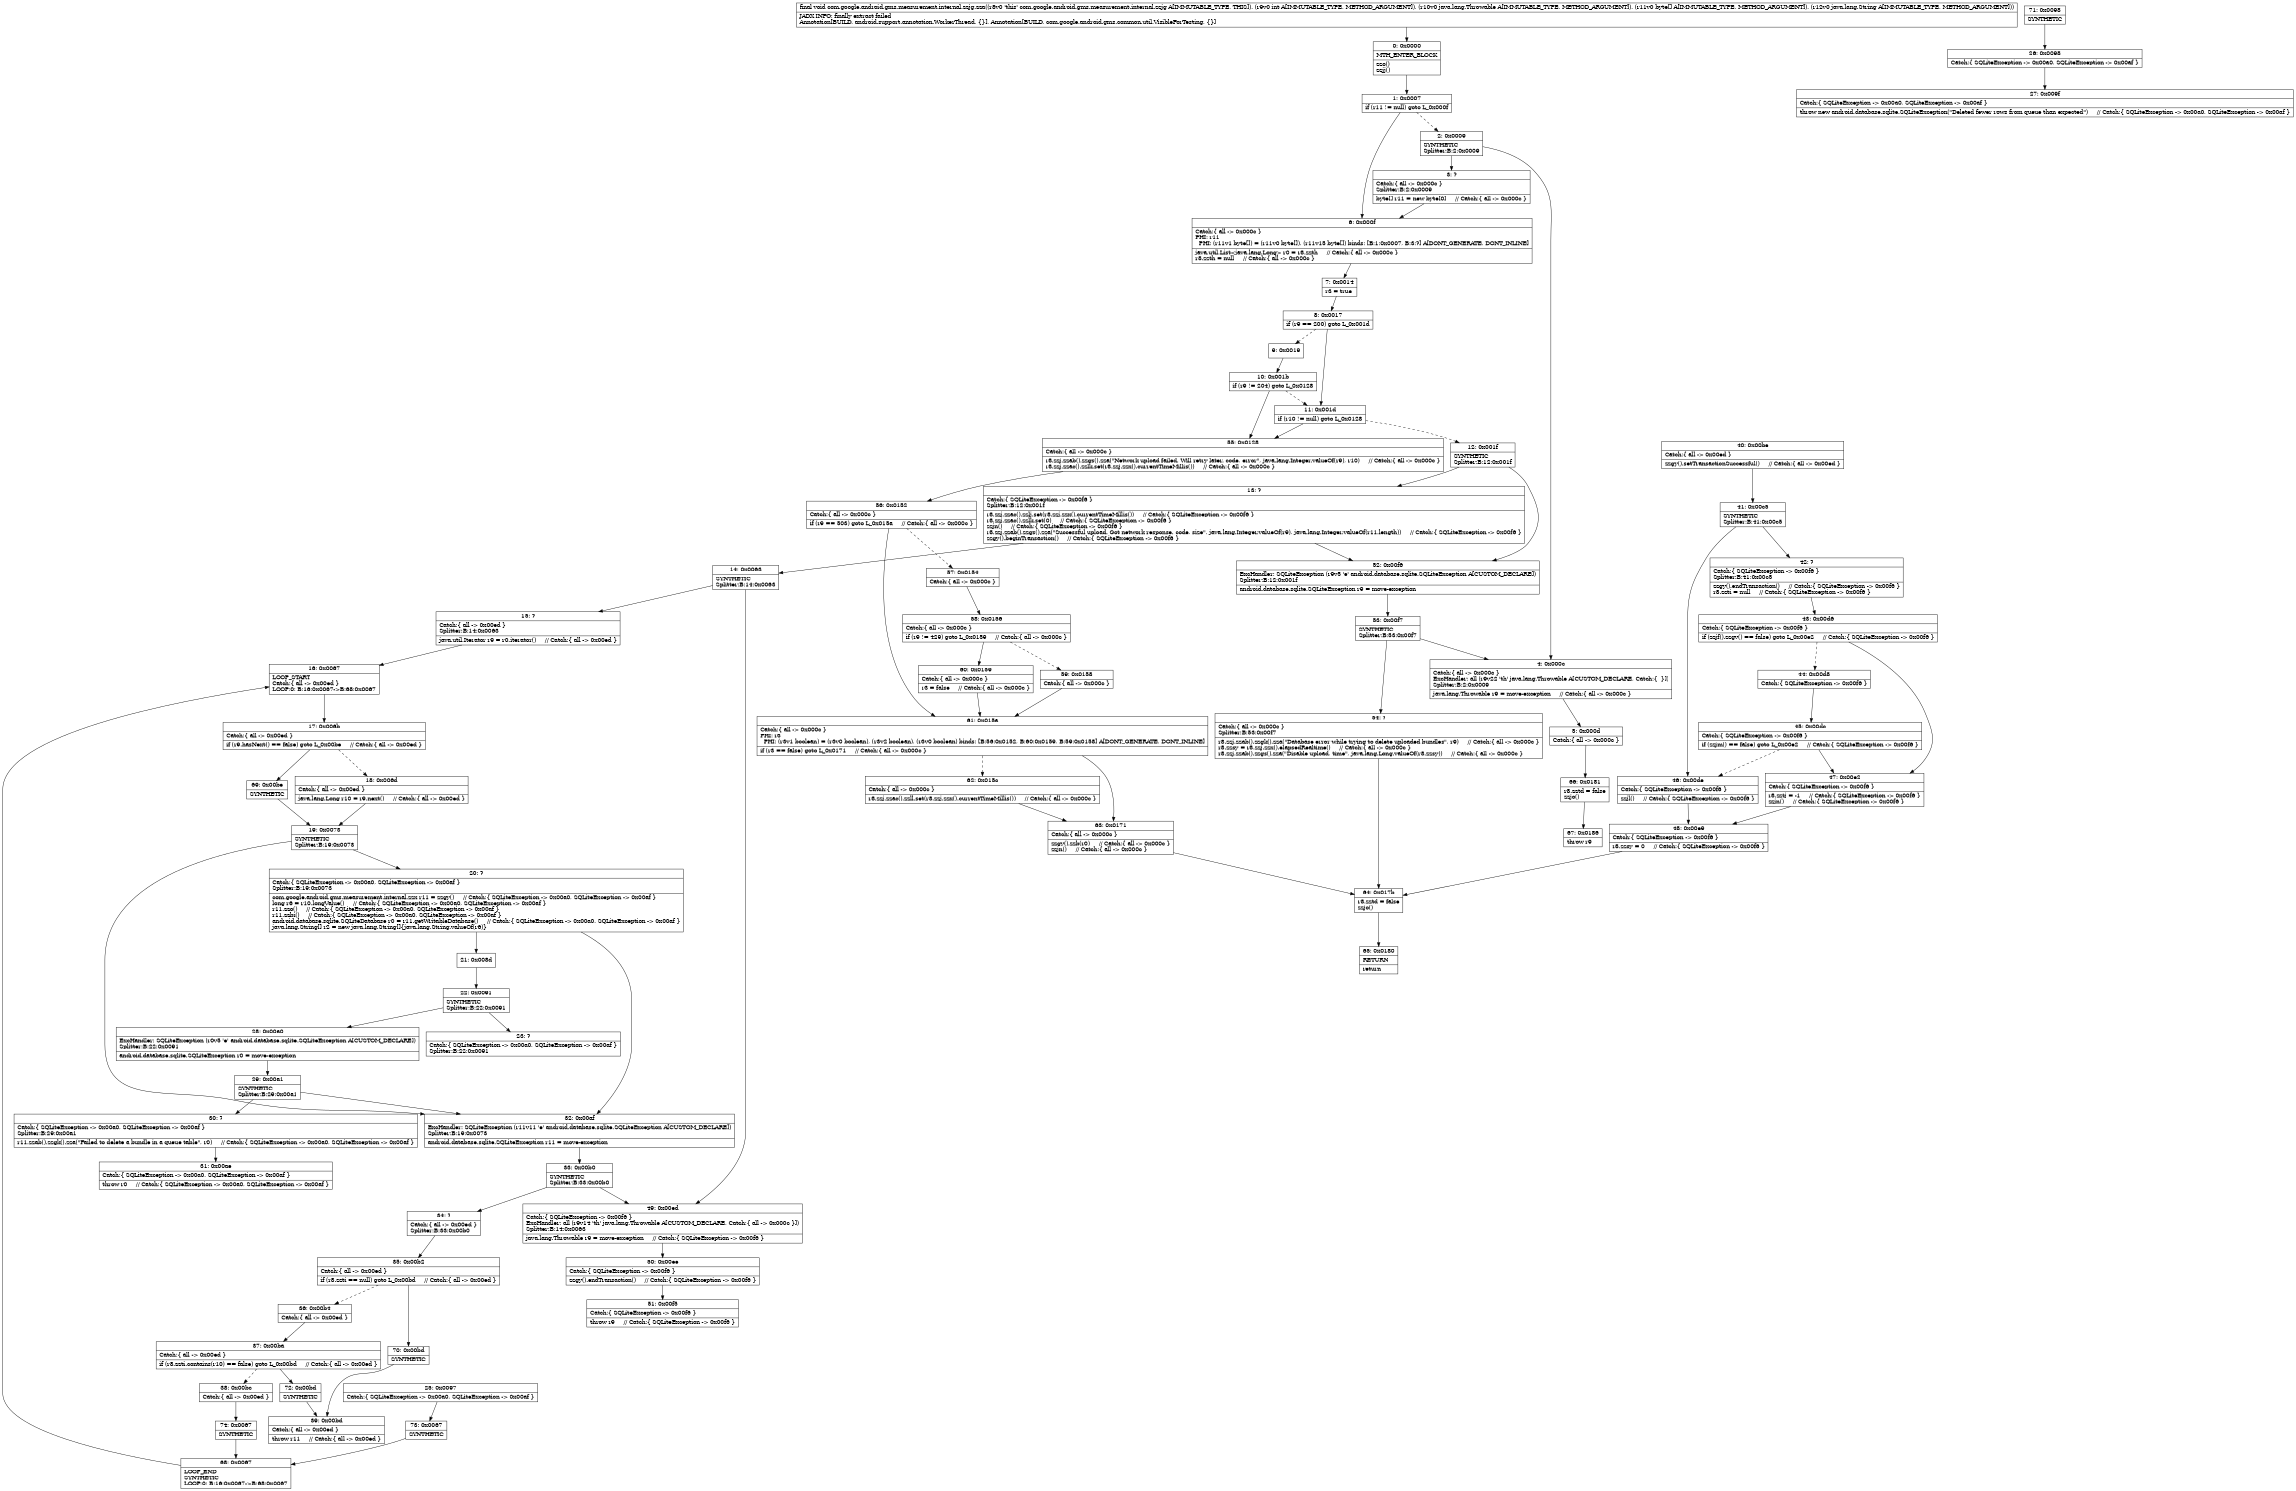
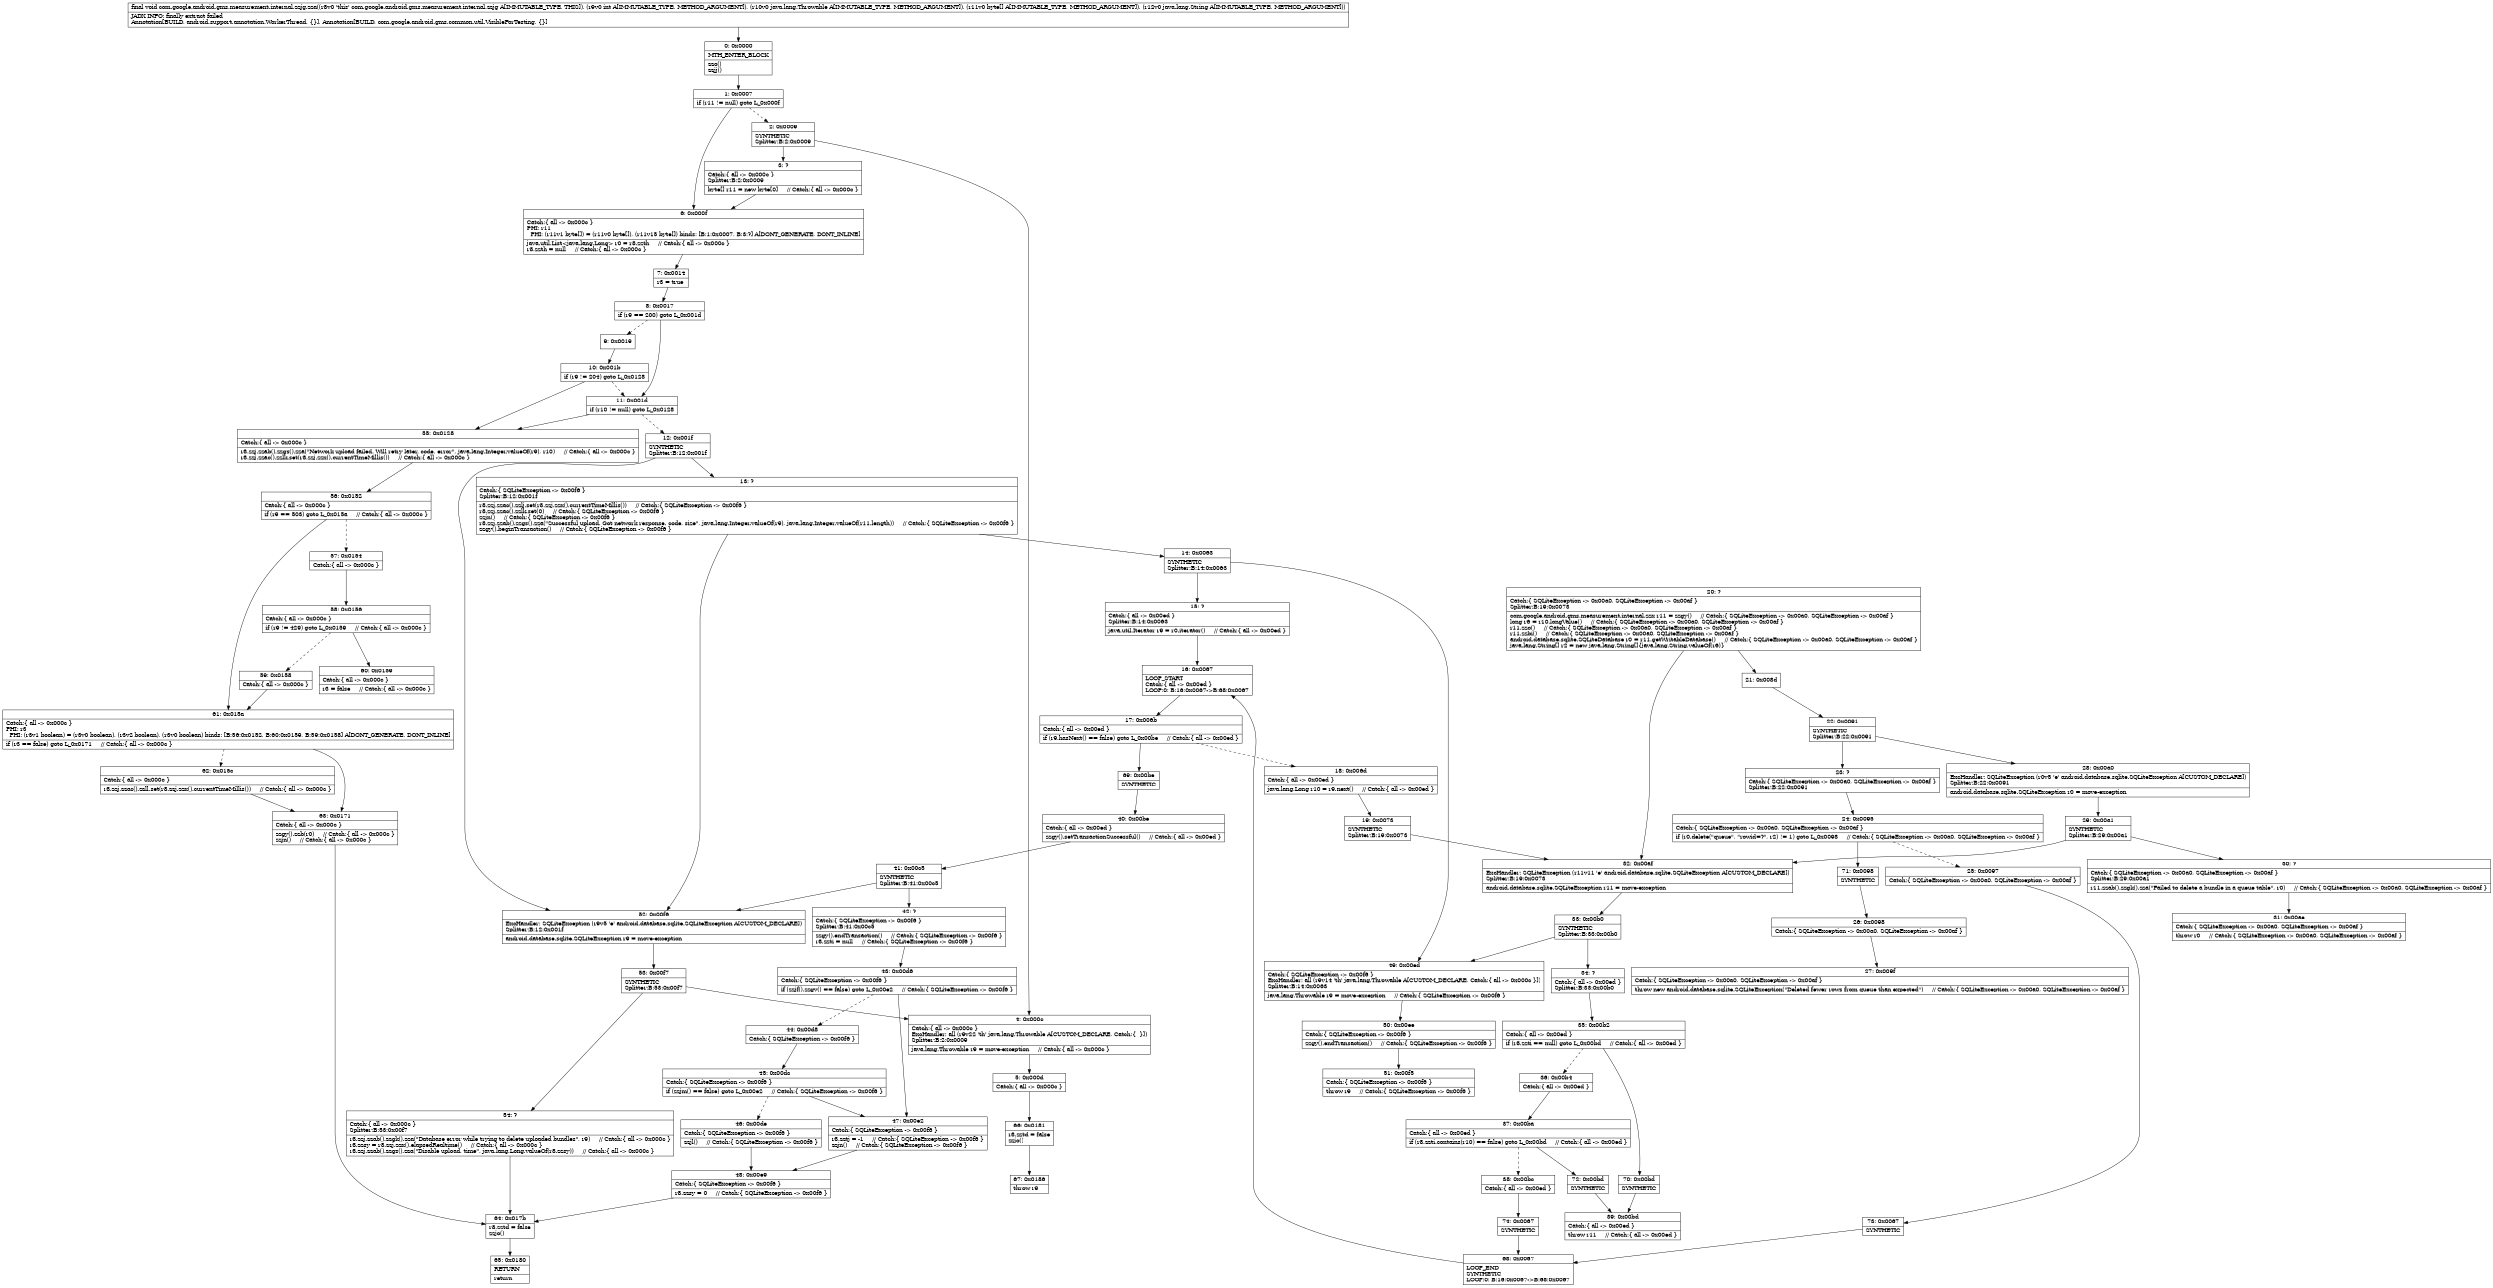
(1687, 642) -> (808, 896)
(978, 703) -> none
(292, 811) -> (1137, 800)
none -> (1858, 828)
(375, 859) -> none
